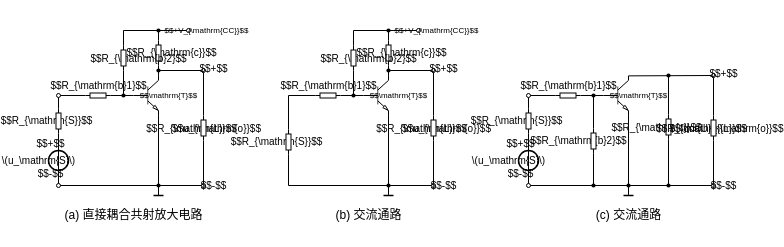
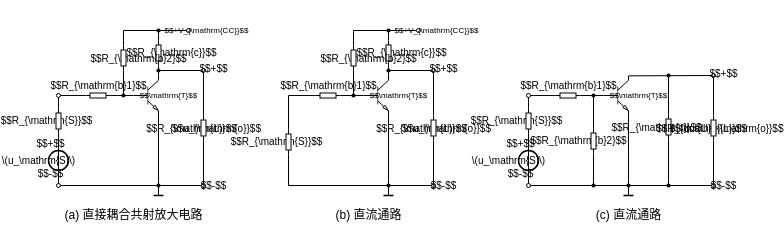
(369, 216) -> (369, 216)
(629, 216) -> (629, 216)
